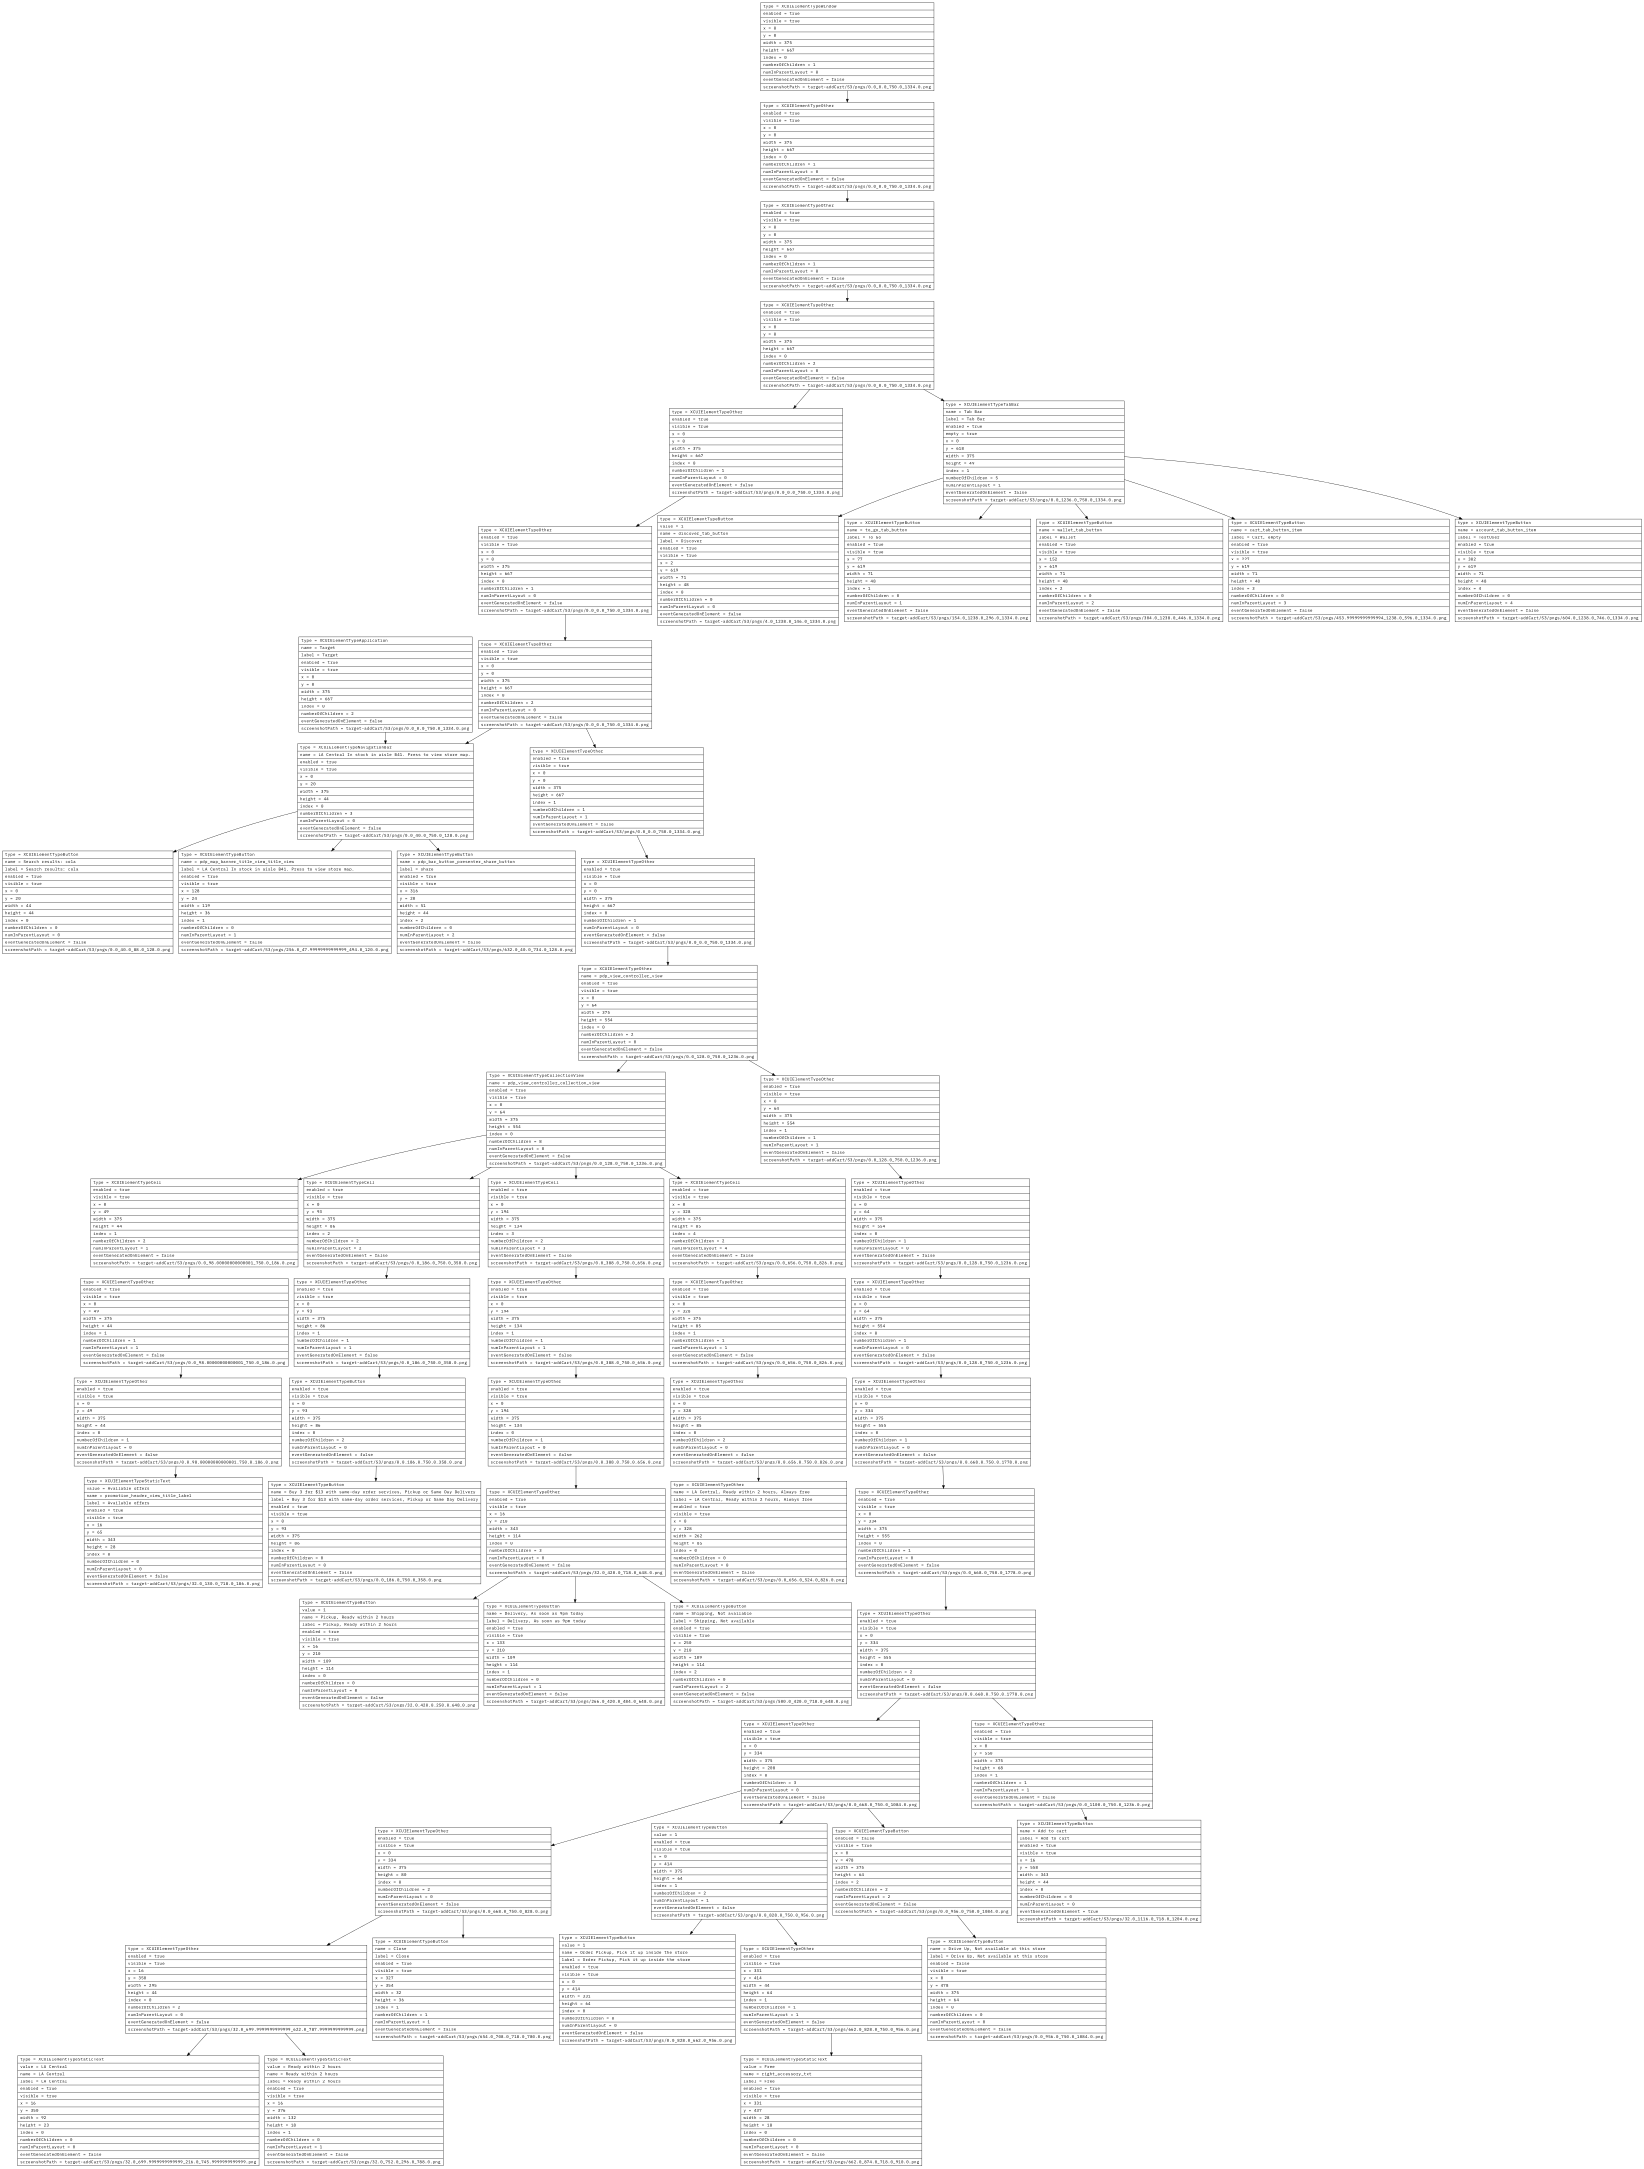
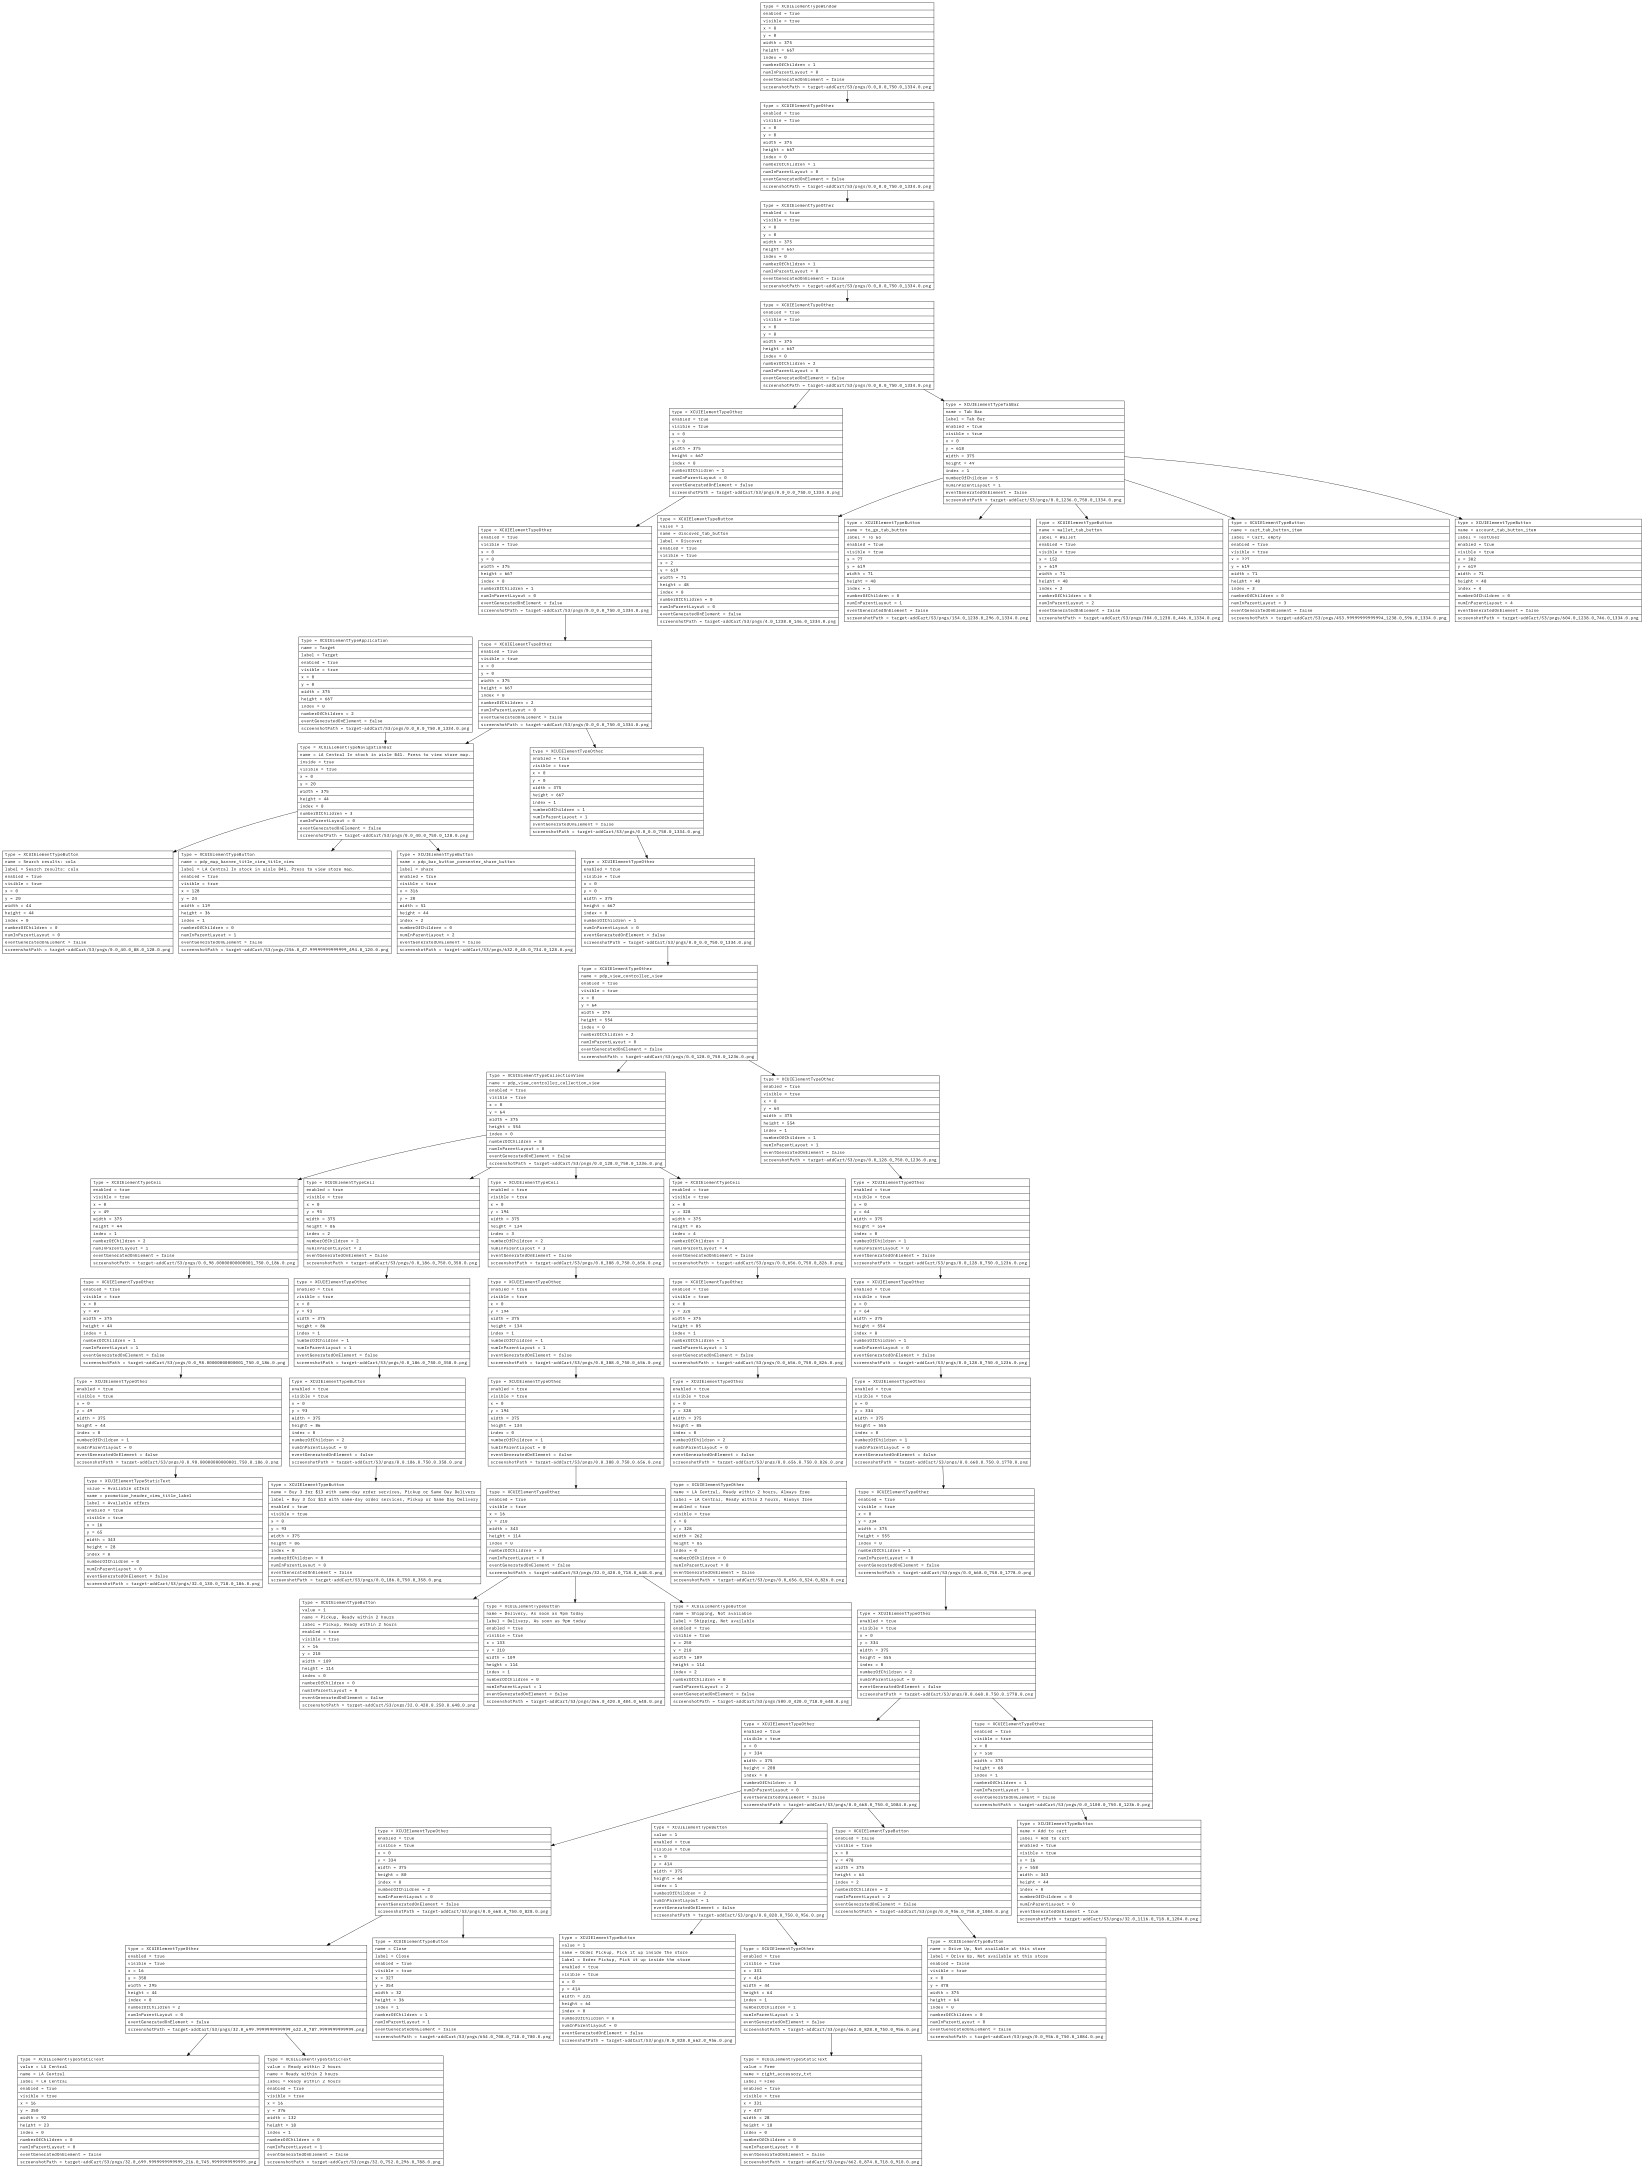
(962, 434) -> (964, 434)
(319, 762) -> (317, 762)
